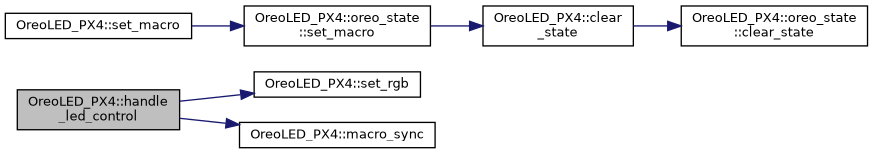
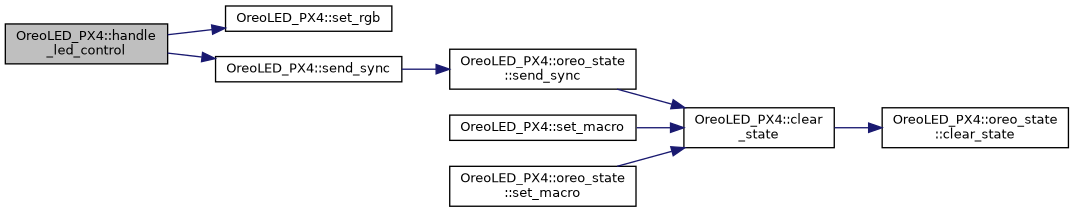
(211, 26) -> (654, 128)
none -> (543, 69)
(337, 135) -> (309, 69)
